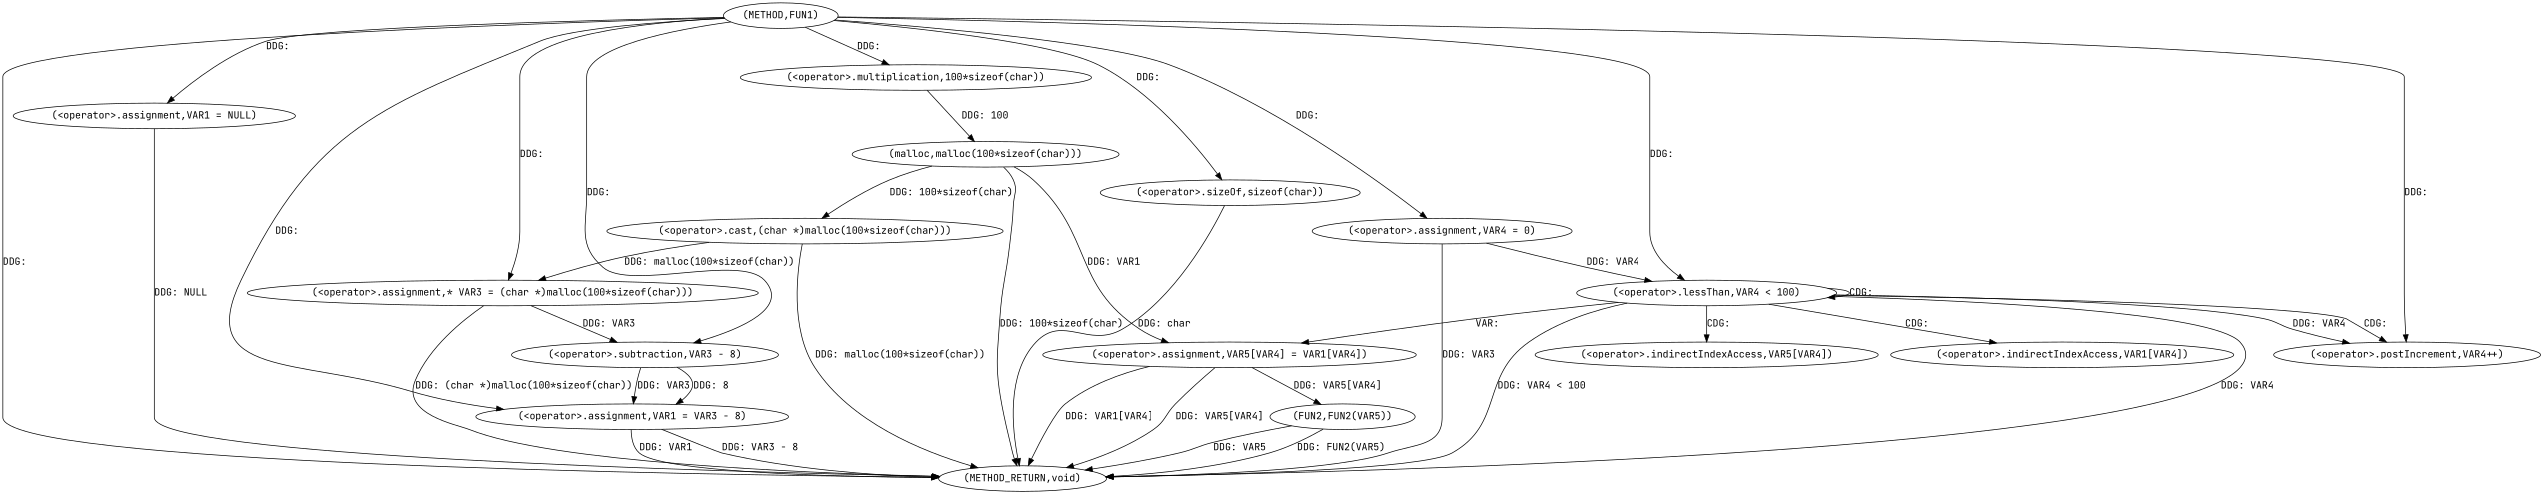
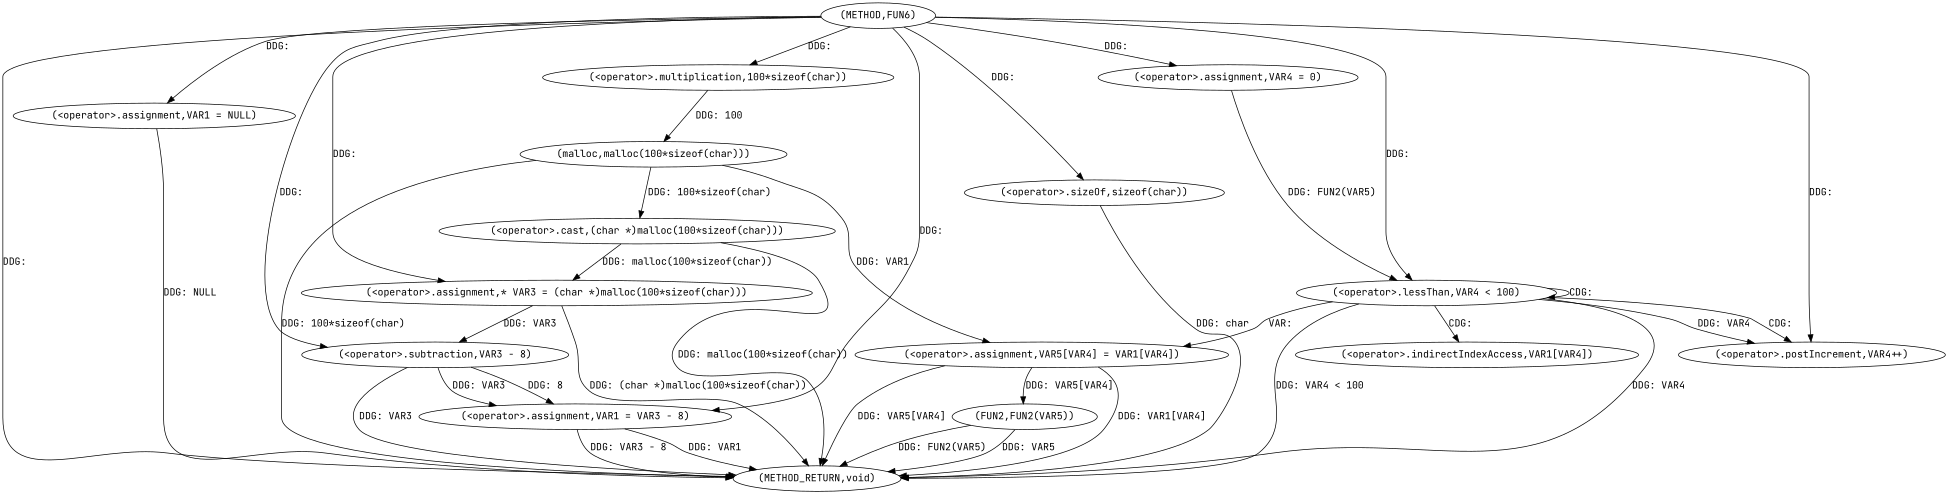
(781, 16) -> (878, 16)
(1613, 262) -> (1332, 193)
(1707, 355) -> none
(1373, 457) -> (497, 459)
